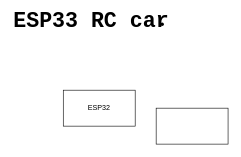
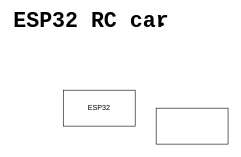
(80, 21) -> (80, 21)
